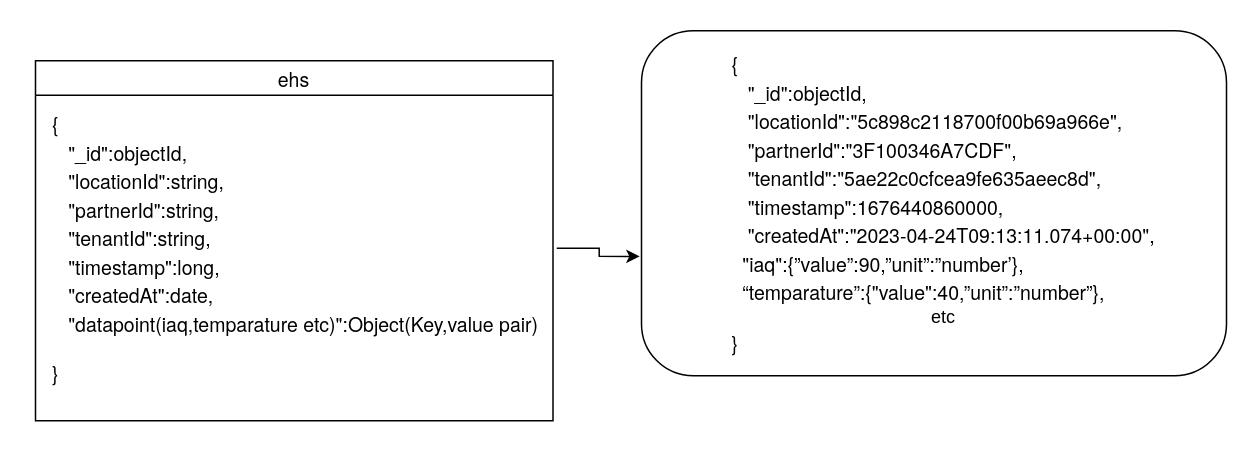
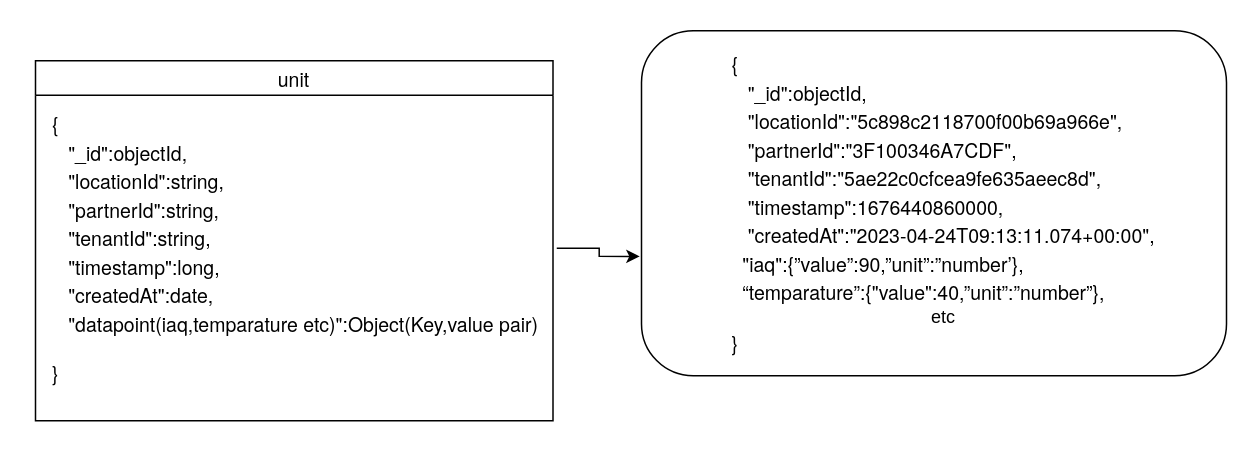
(294, 79) -> (294, 79)
